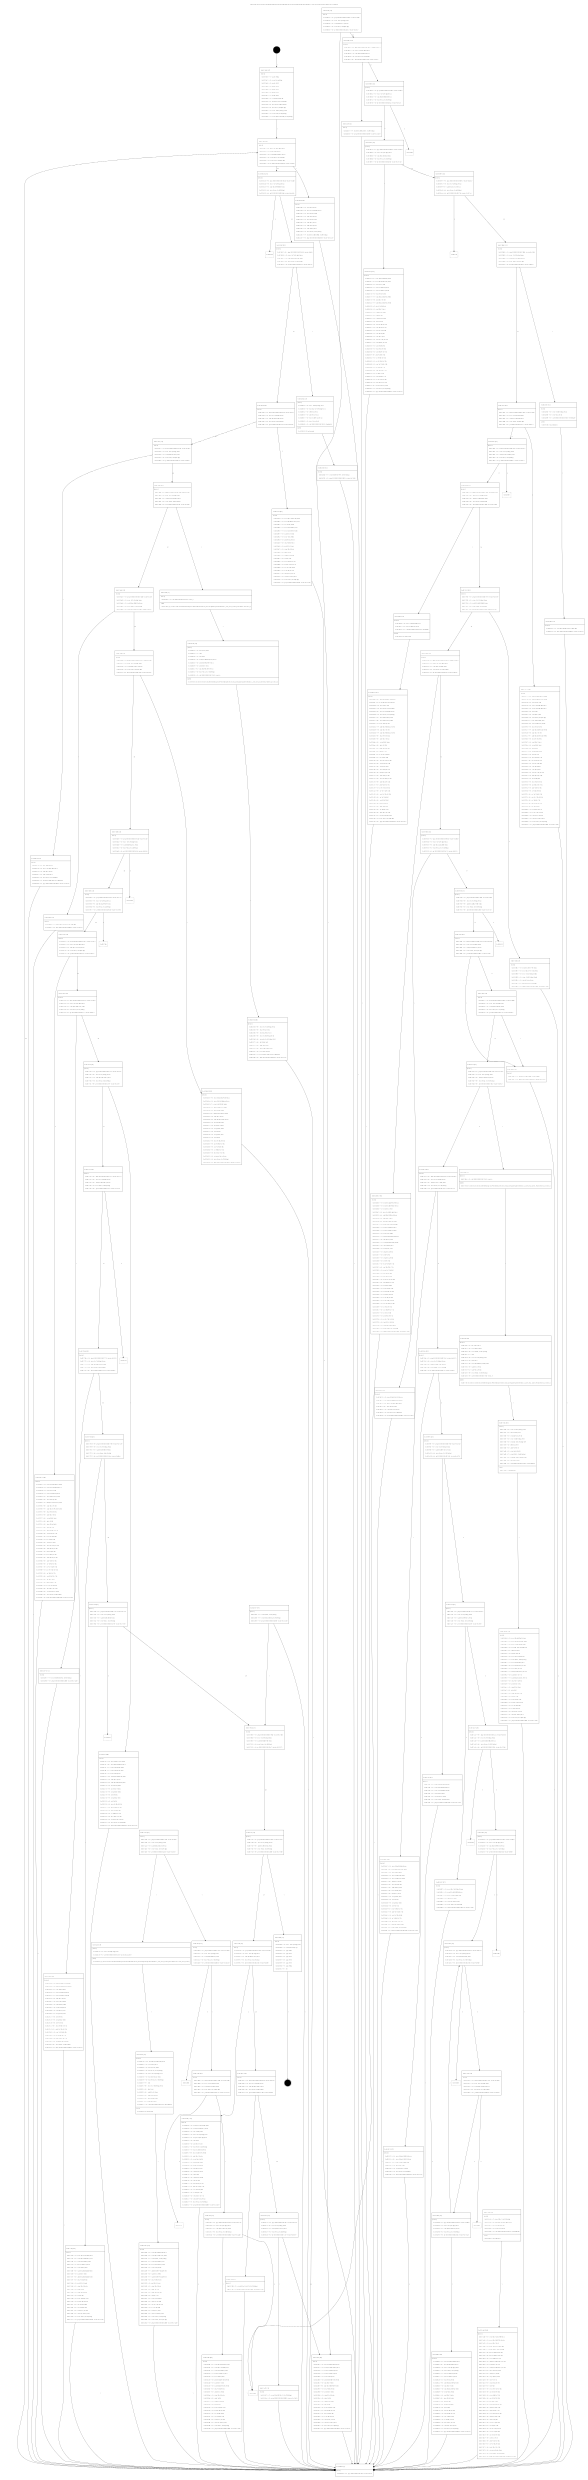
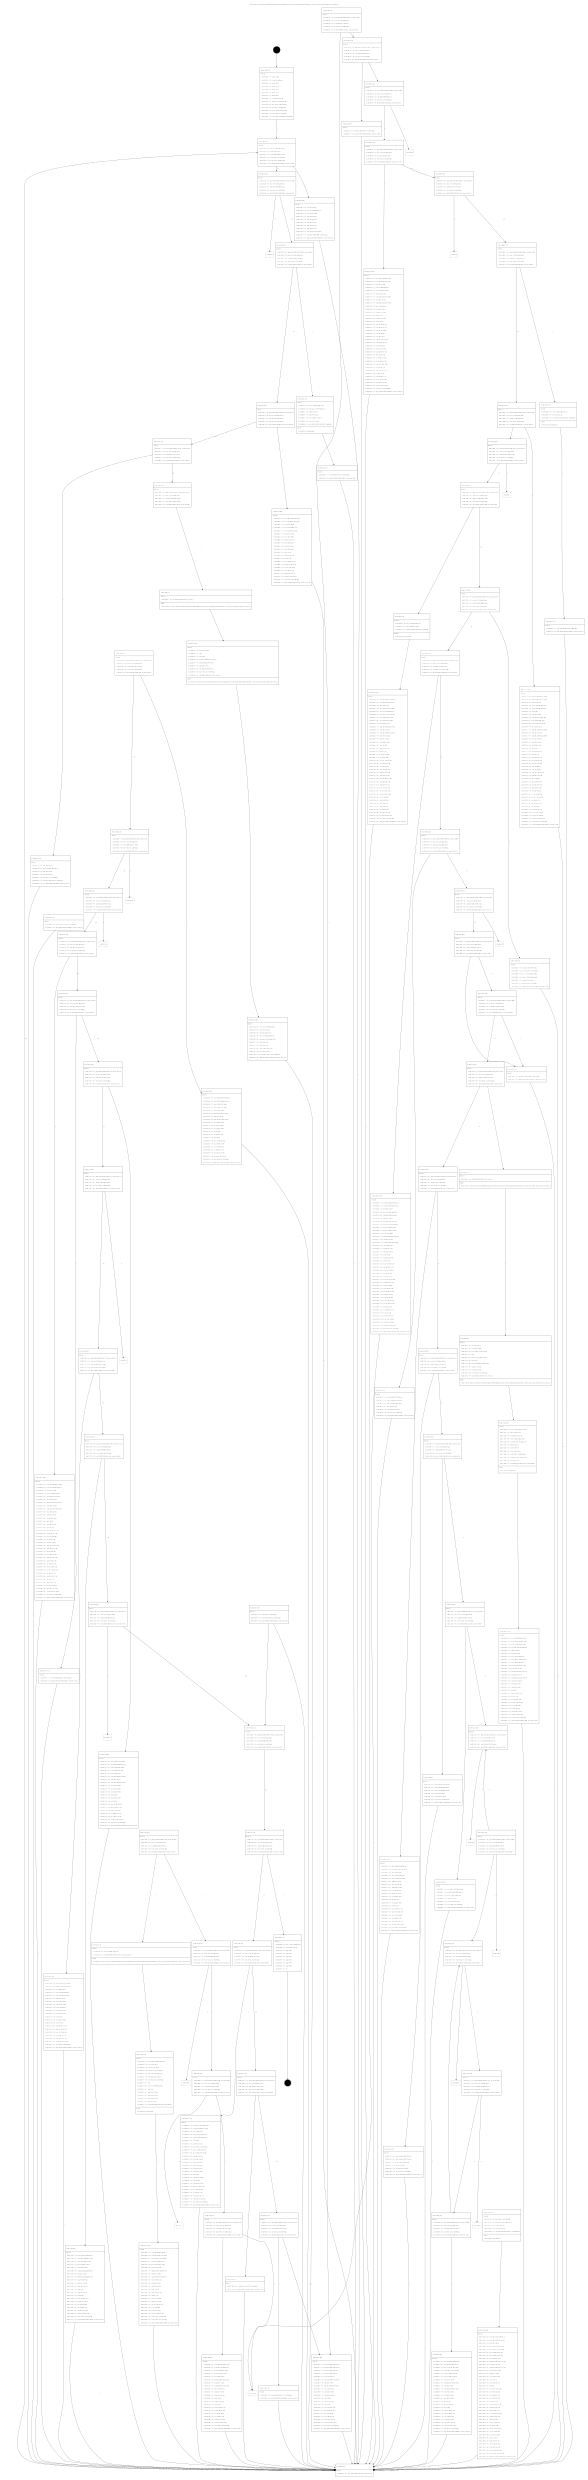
(134, 600) -> none
(494, 1789) -> (484, 1791)
